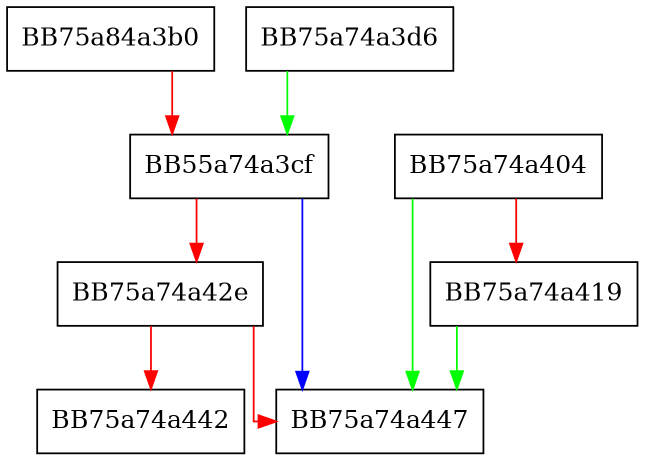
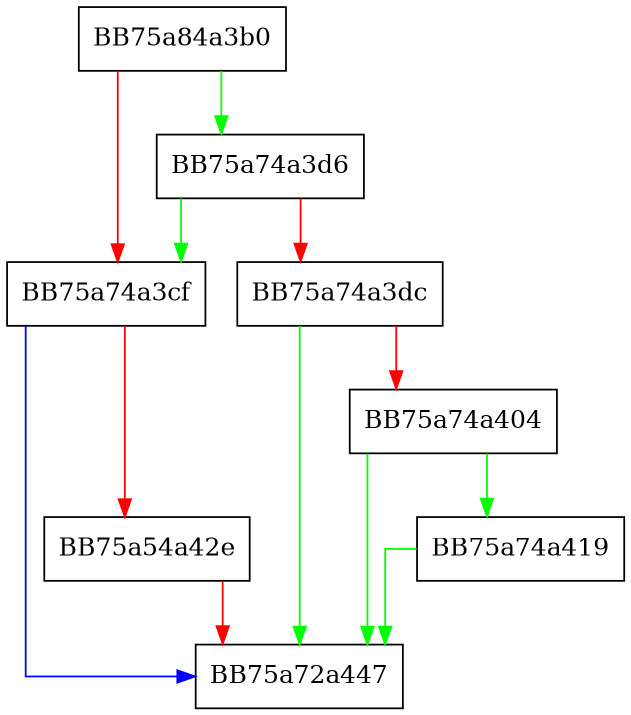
none -> (221, 94)
(229, 166) -> (106, 294)
(516, 221) -> (487, 476)
(160, 294) -> (147, 549)
none -> (340, 294)
(141, 421) -> none
(380, 421) -> (299, 676)
